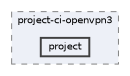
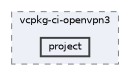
(65, 21) -> (65, 21)
